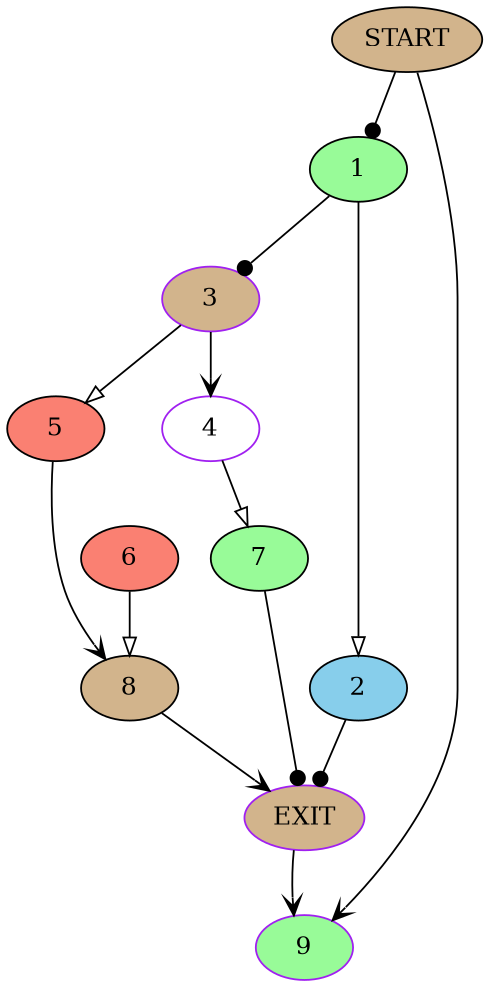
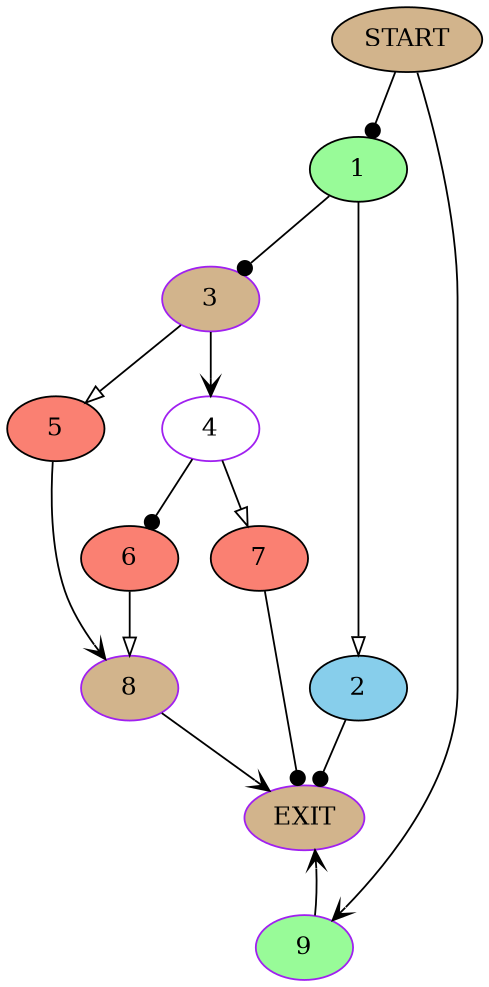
none -> (174, 488)
(259, 558) -> (259, 558)
(130, 688) -> (130, 688)
(292, 874) -> (316, 892)
